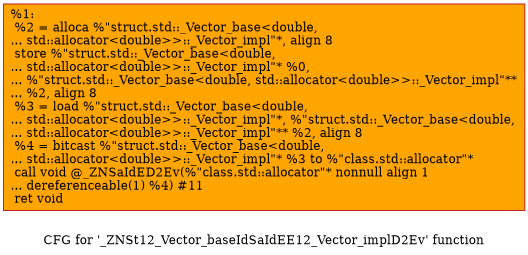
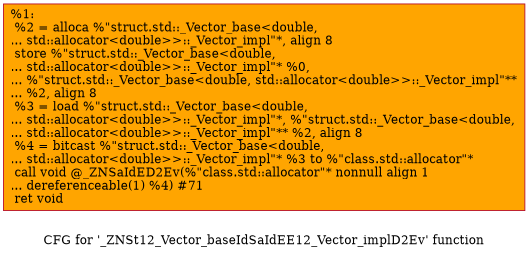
(107, 186) -> (107, 186)
